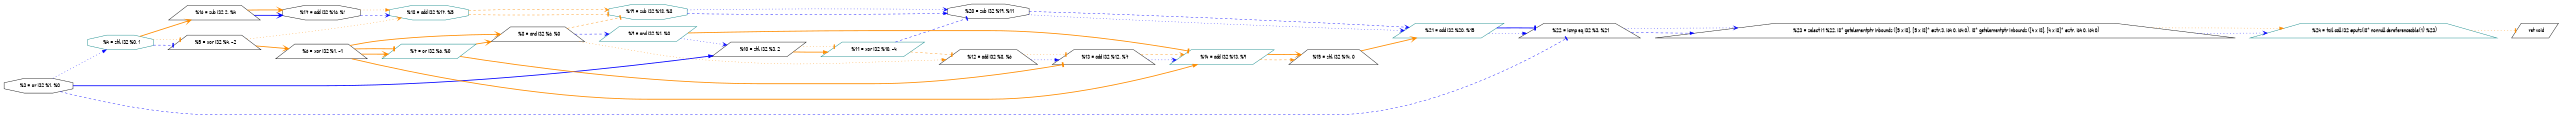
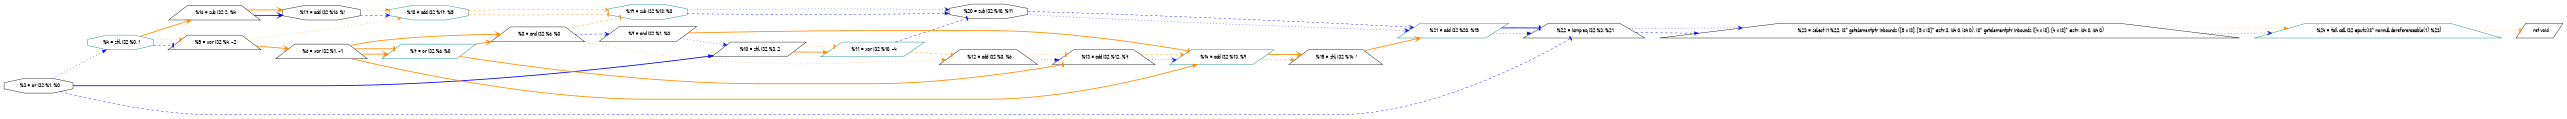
(988, 11) -> (988, 11)
(648, 34) -> (648, 34)
(1333, 57) -> (1336, 57)
